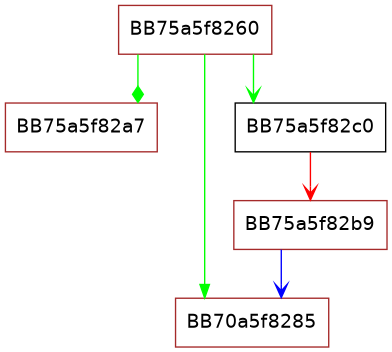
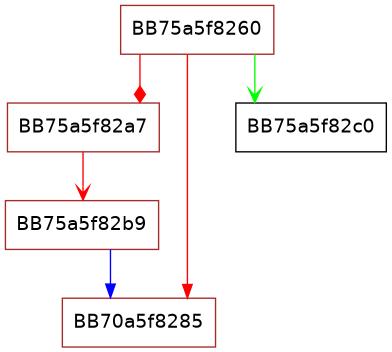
(138, 70) -> (140, 70)
(205, 169) -> (187, 169)
(310, 169) -> (83, 169)
(281, 267) -> (110, 267)
